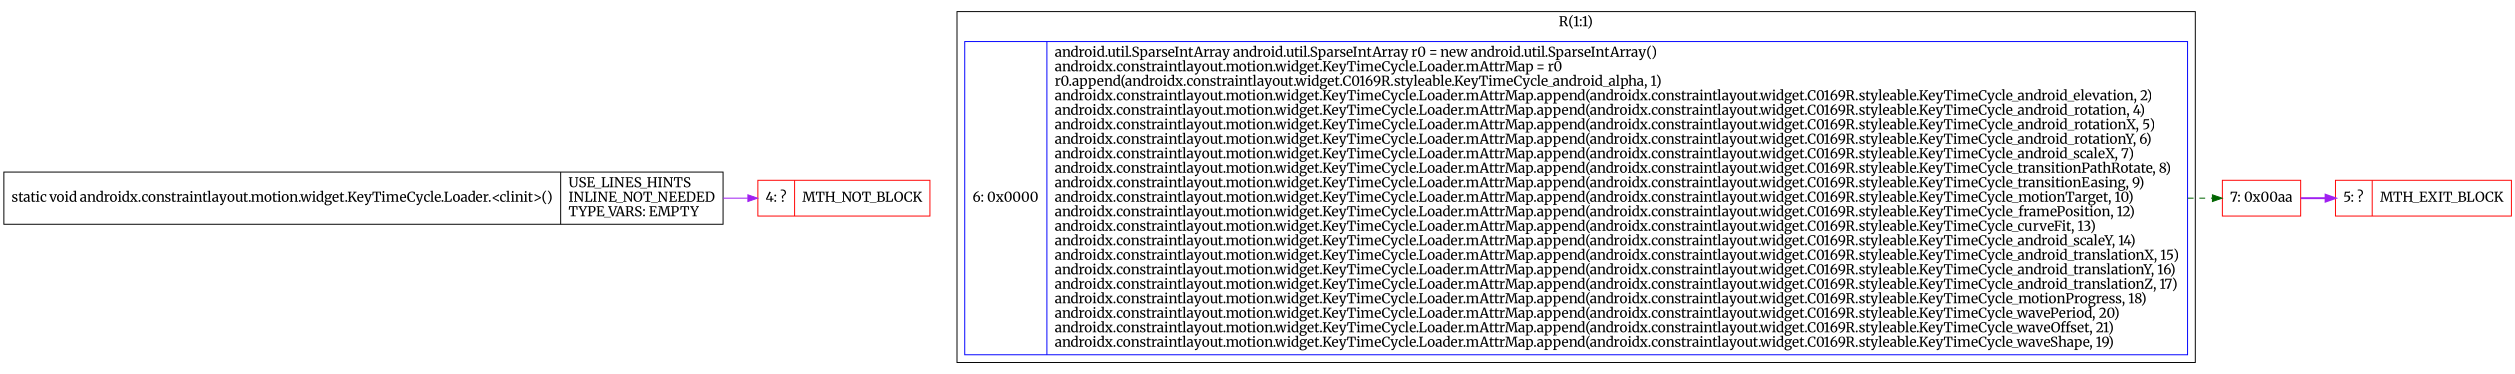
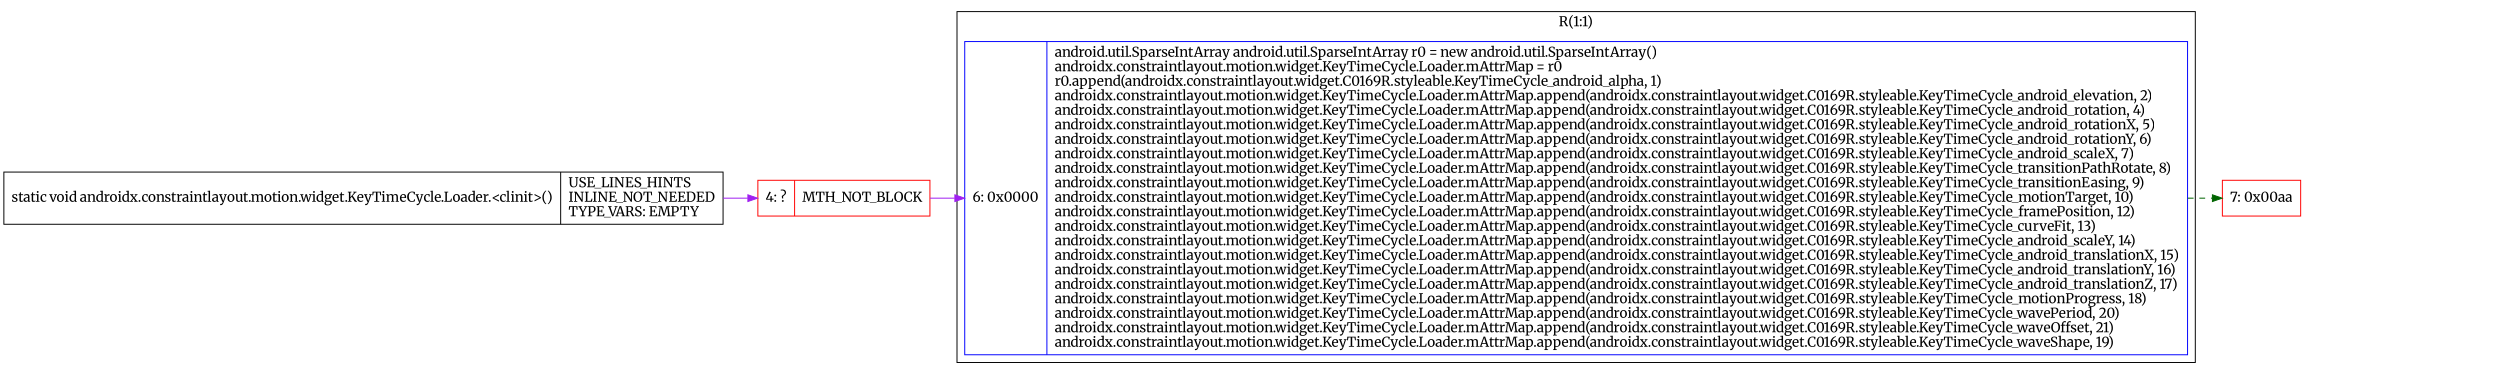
none -> (942, 198)
(2423, 198) -> none
